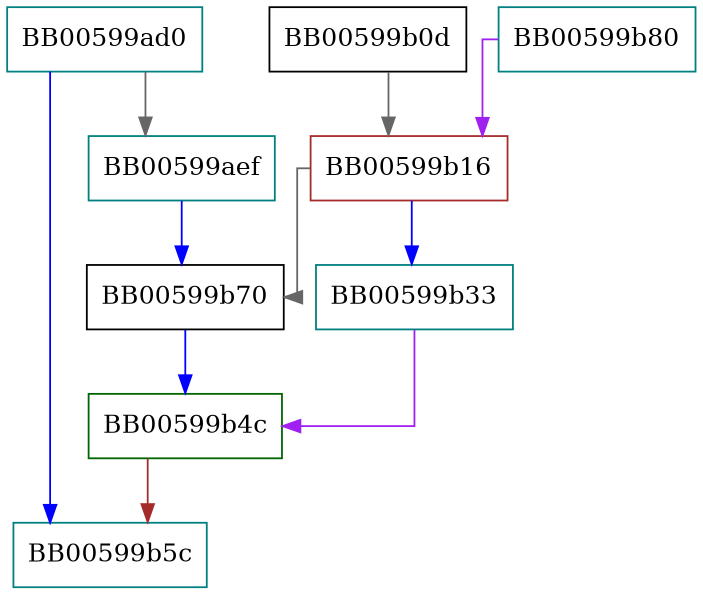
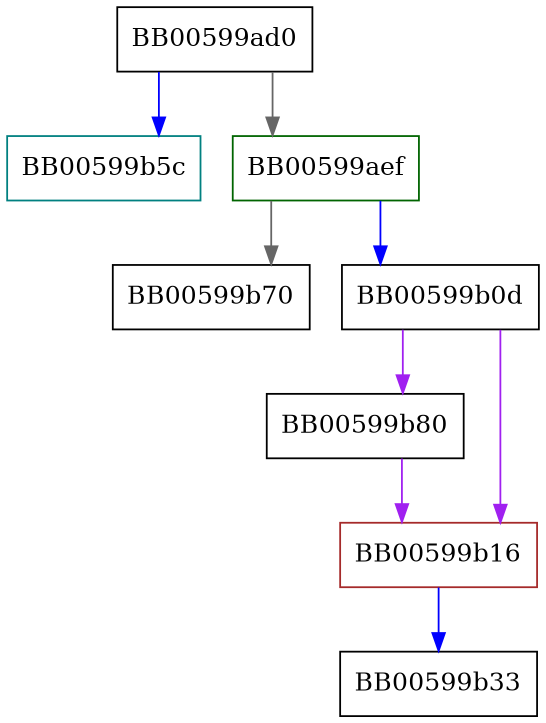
(105, 39) -> (215, 39)
(597, 39) -> (365, 426)
(388, 95) -> (500, 417)
(182, 168) -> (326, 168)
(182, 224) -> (271, 224)
none -> (380, 224)
(297, 227) -> none
(414, 297) -> (439, 684)
none -> (403, 352)
(185, 426) -> none
